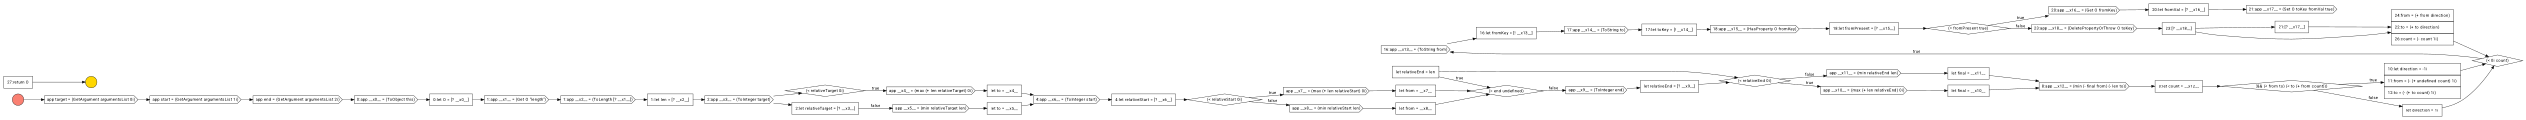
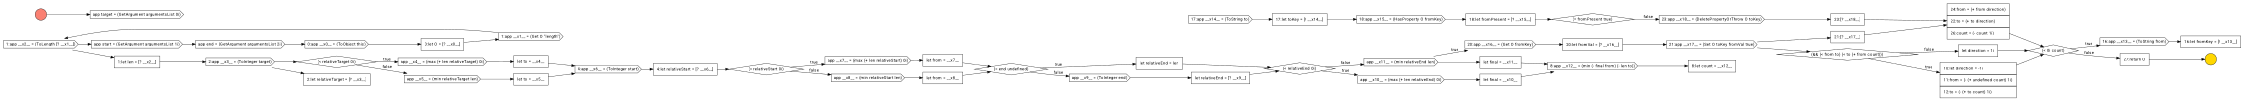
(2017, 21) -> (1449, 54)
(2234, 28) -> (1792, 40)
(1549, 32) -> none
none -> (2092, 56)
(1463, 82) -> (1087, 66)
(2210, 86) -> (1782, 50)
(142, 100) -> (83, 44)
(874, 108) -> (380, 69)
